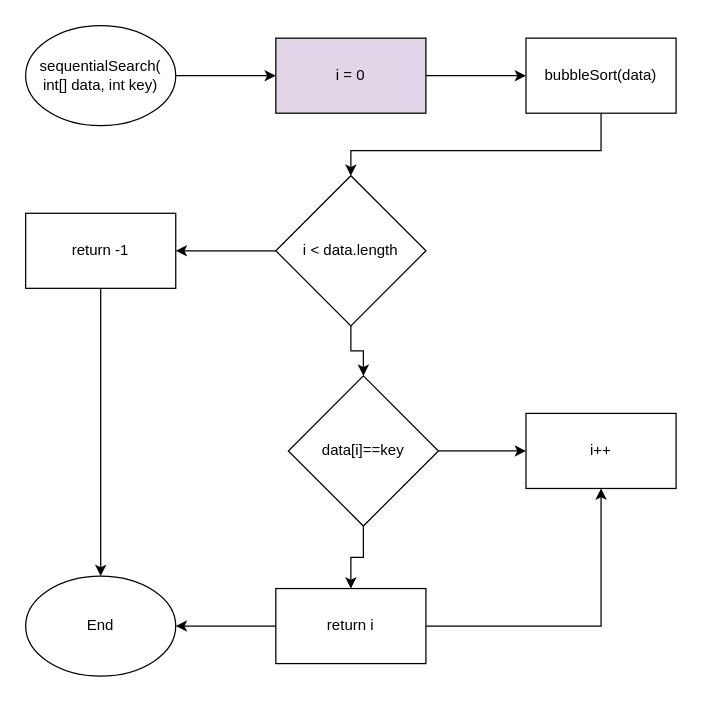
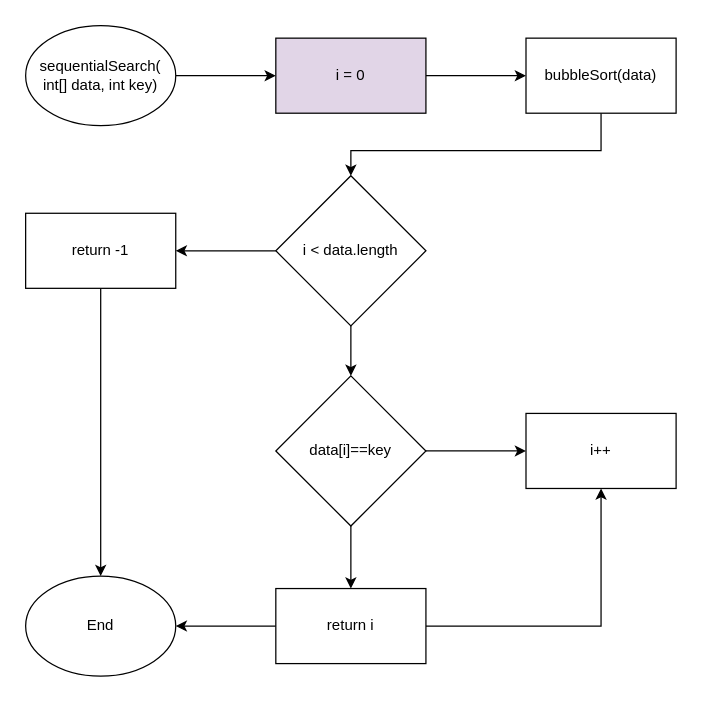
(363, 451) -> (351, 451)
